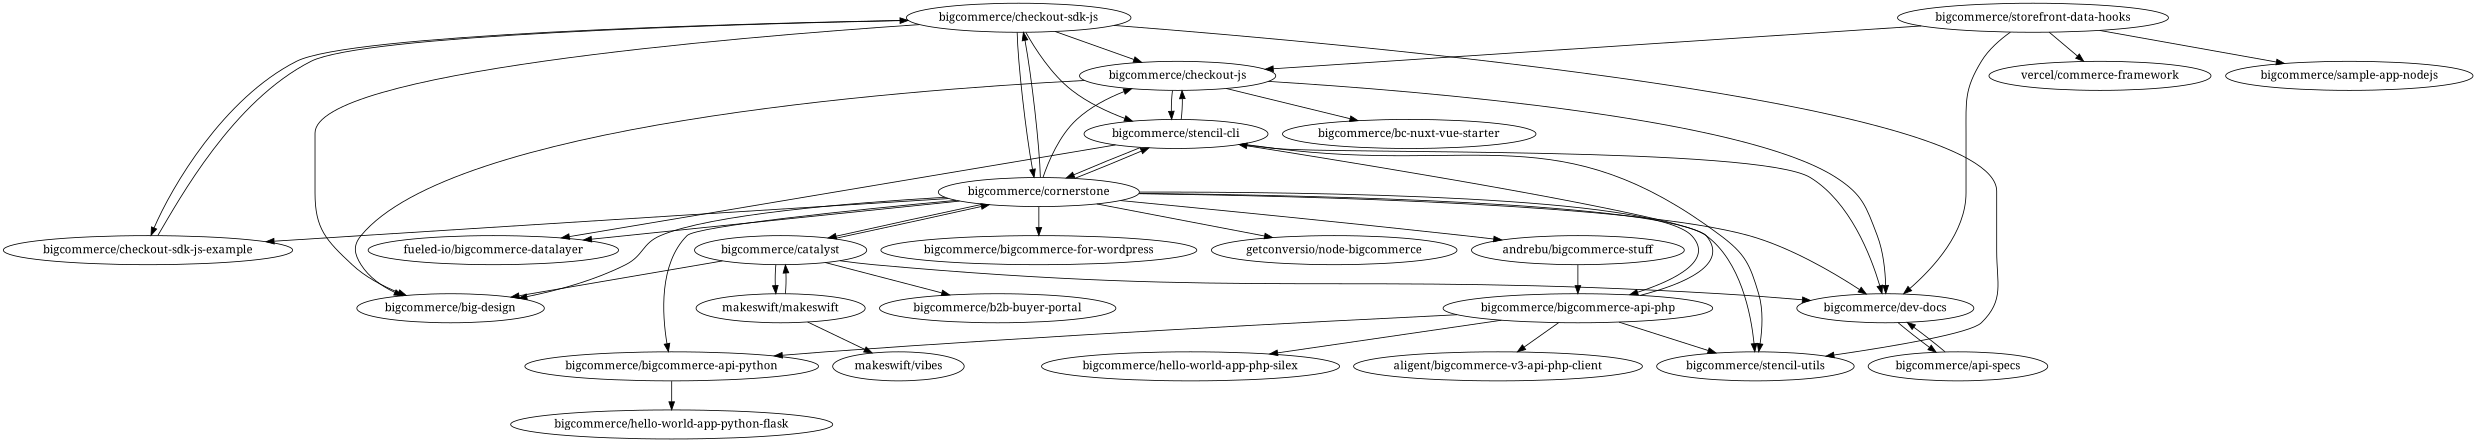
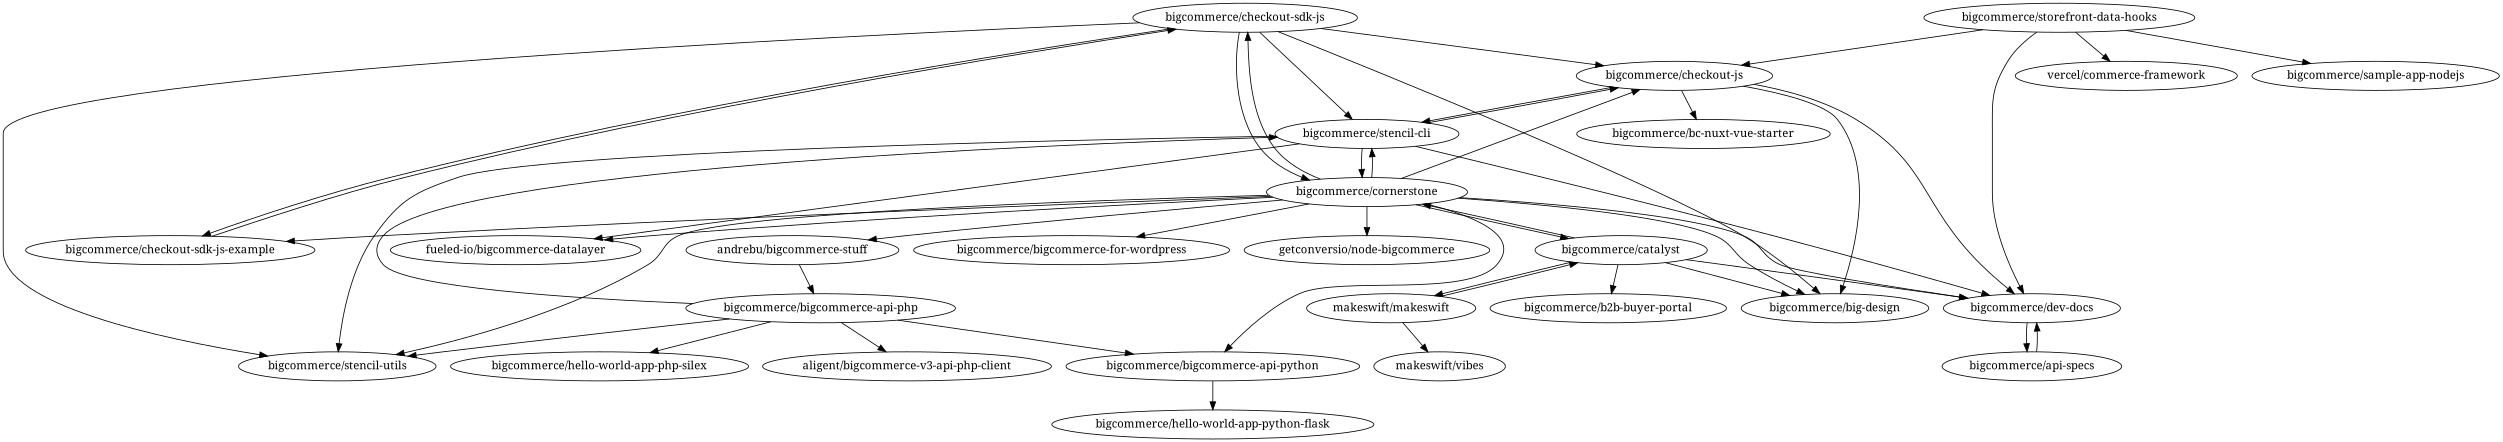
(1465, 199) -> none
